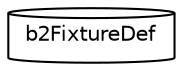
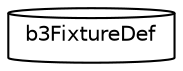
(91, 35) -> (91, 35)
